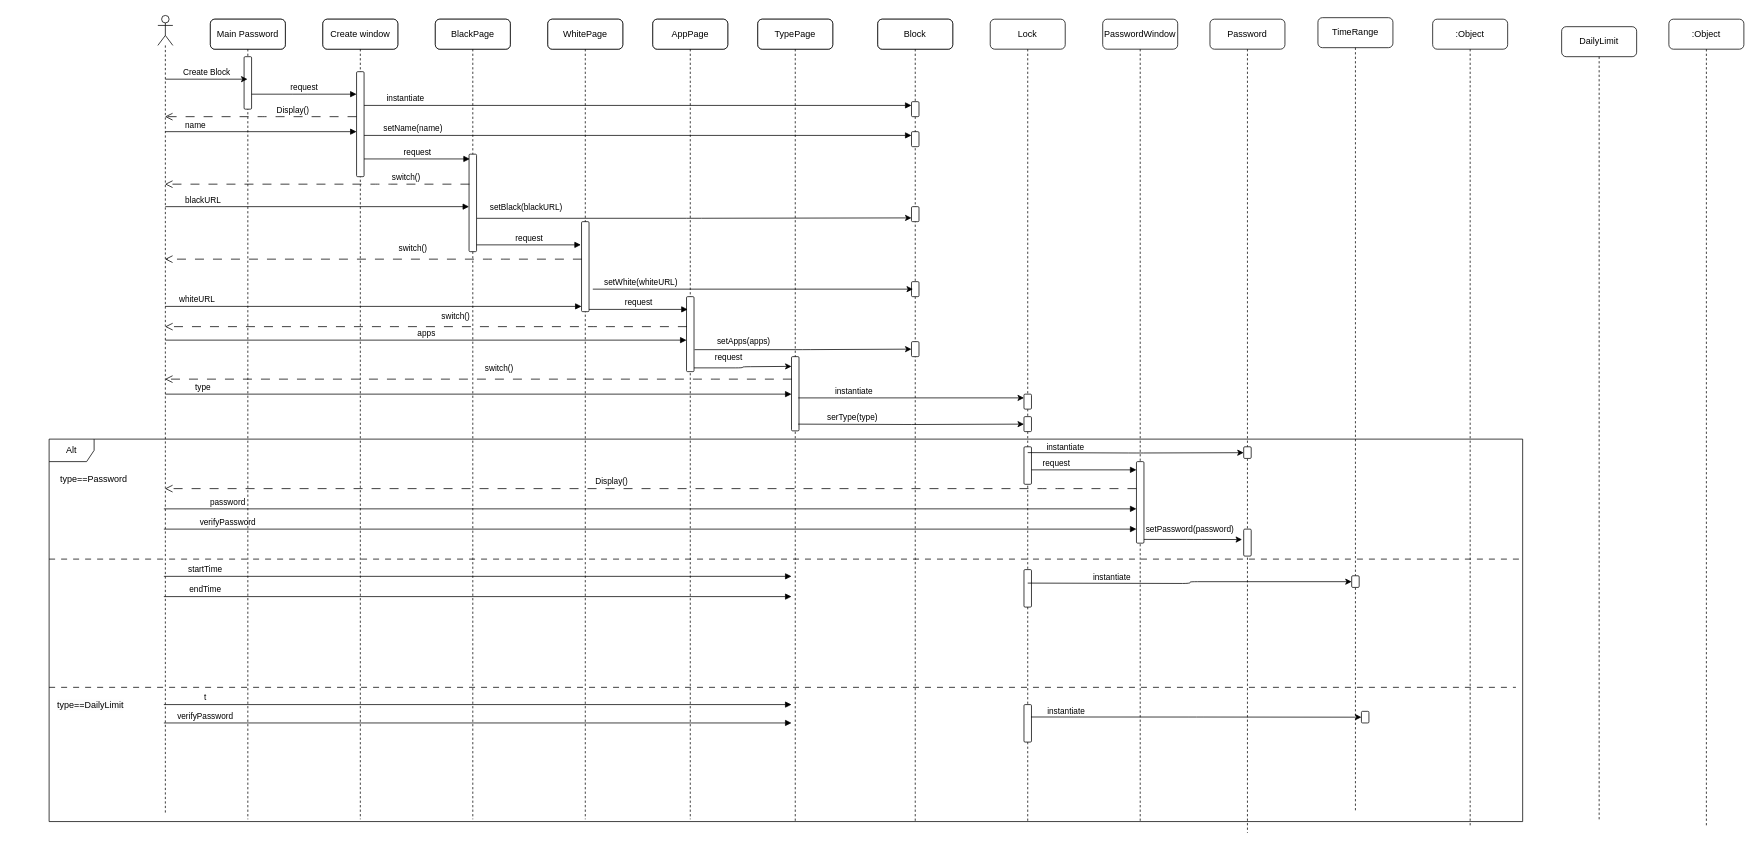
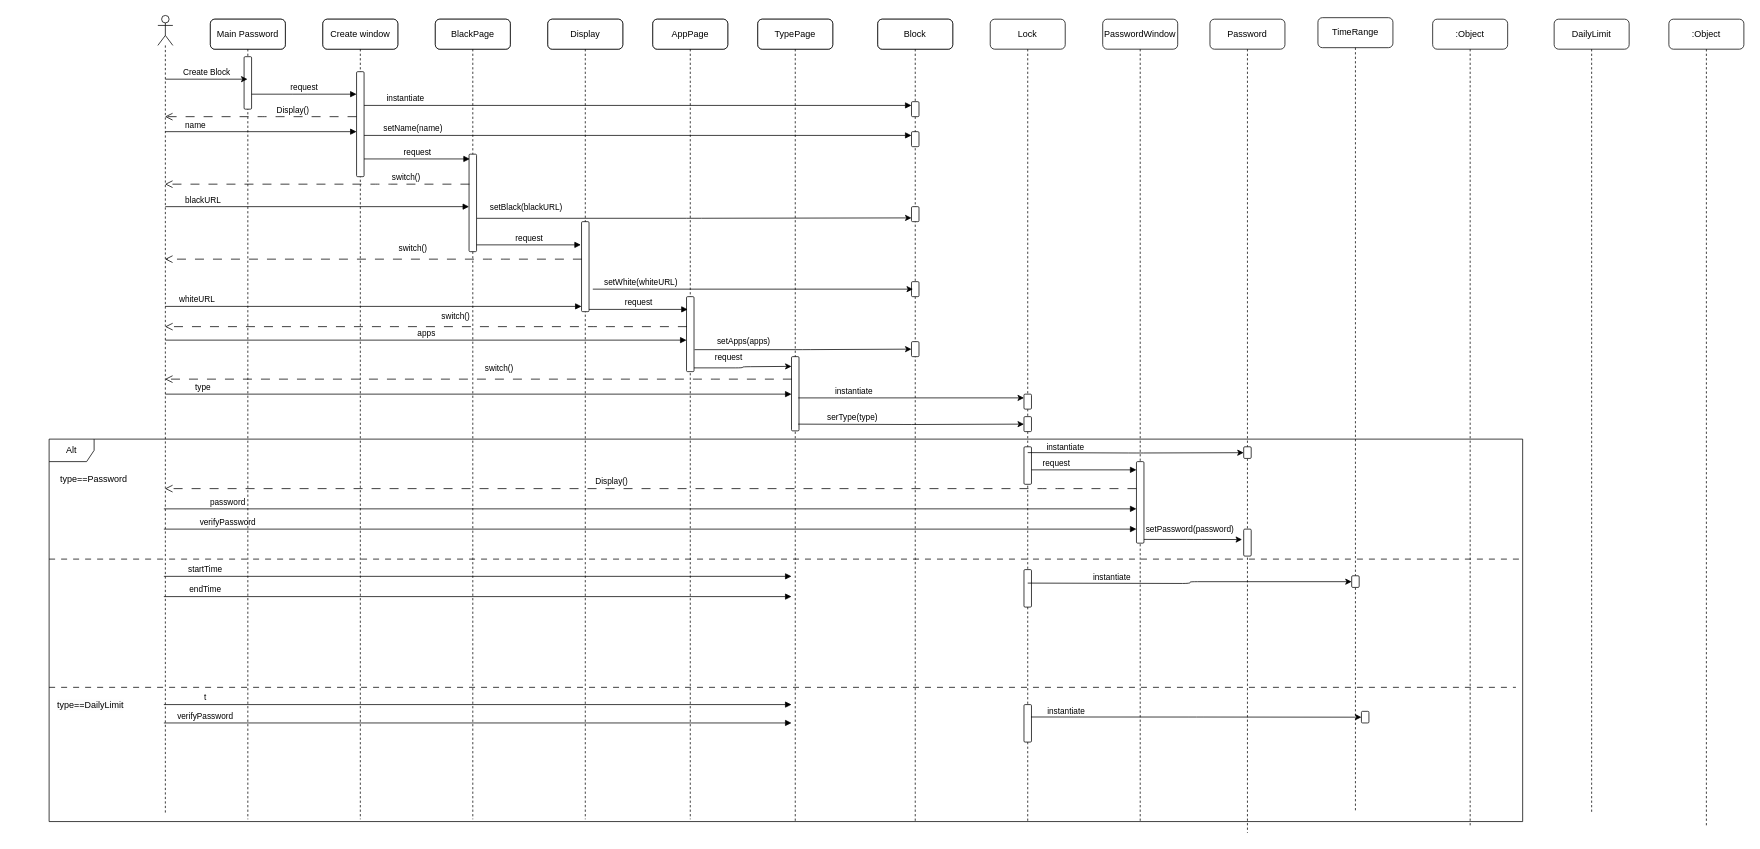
(585, 34) -> (585, 34)
(1599, 424) -> (1592, 417)
